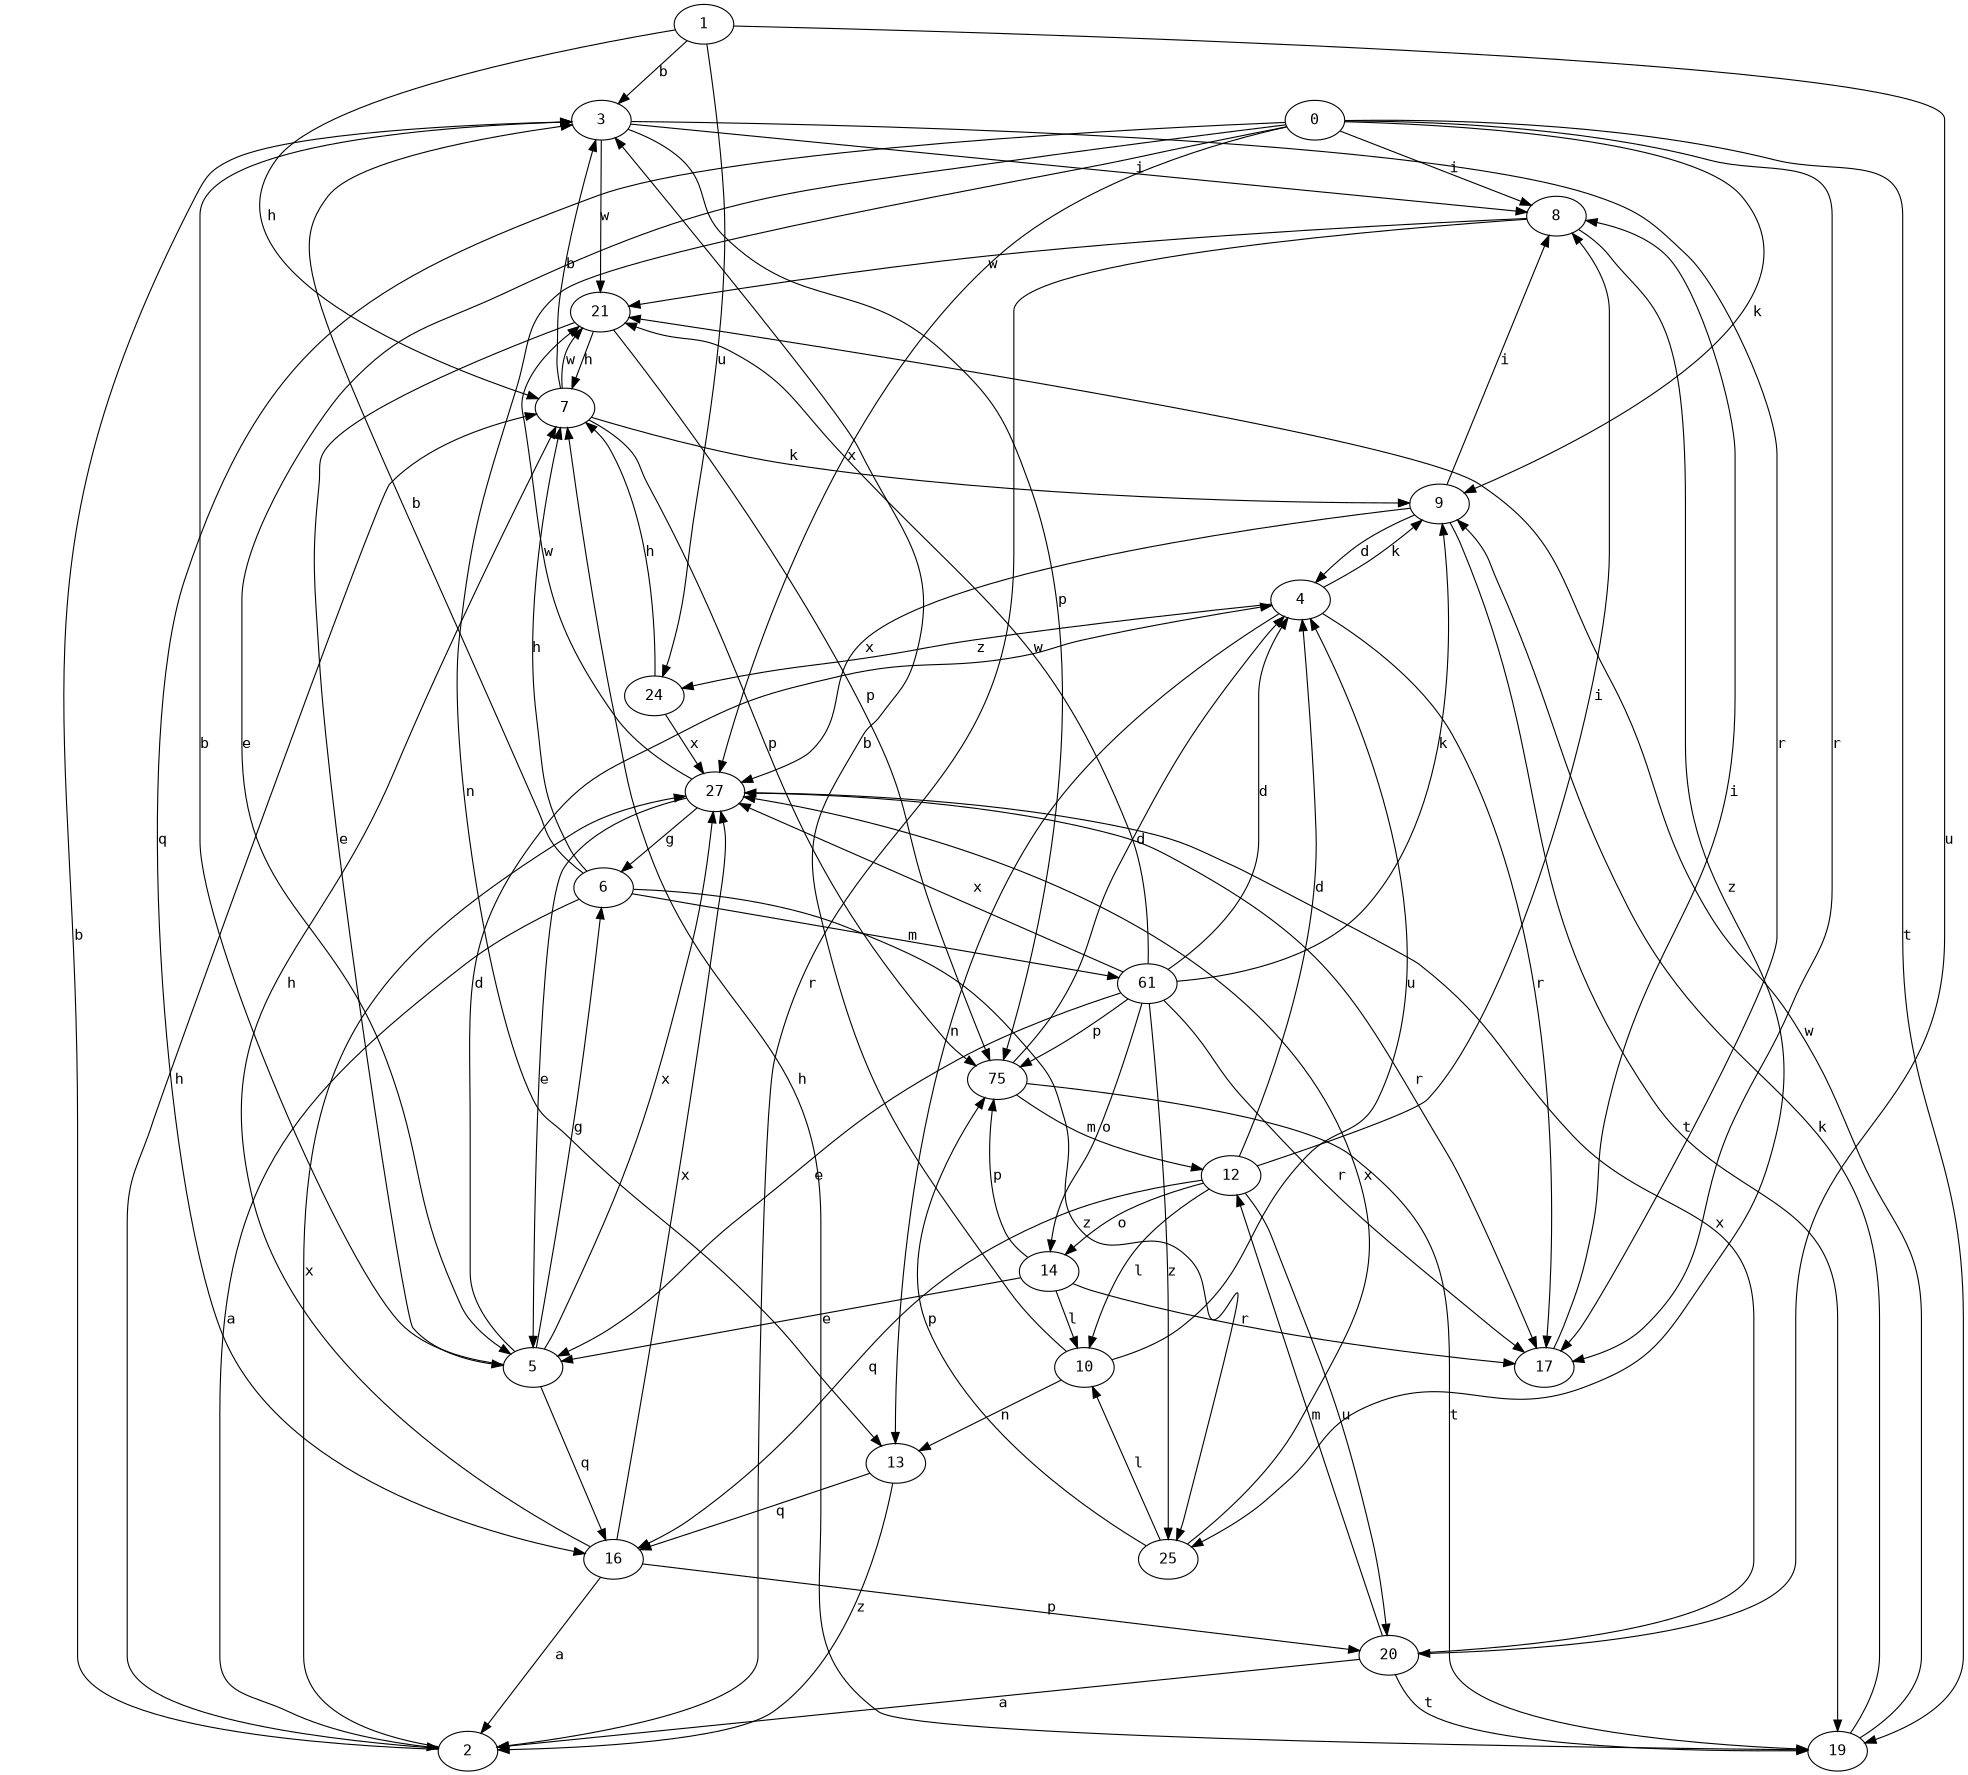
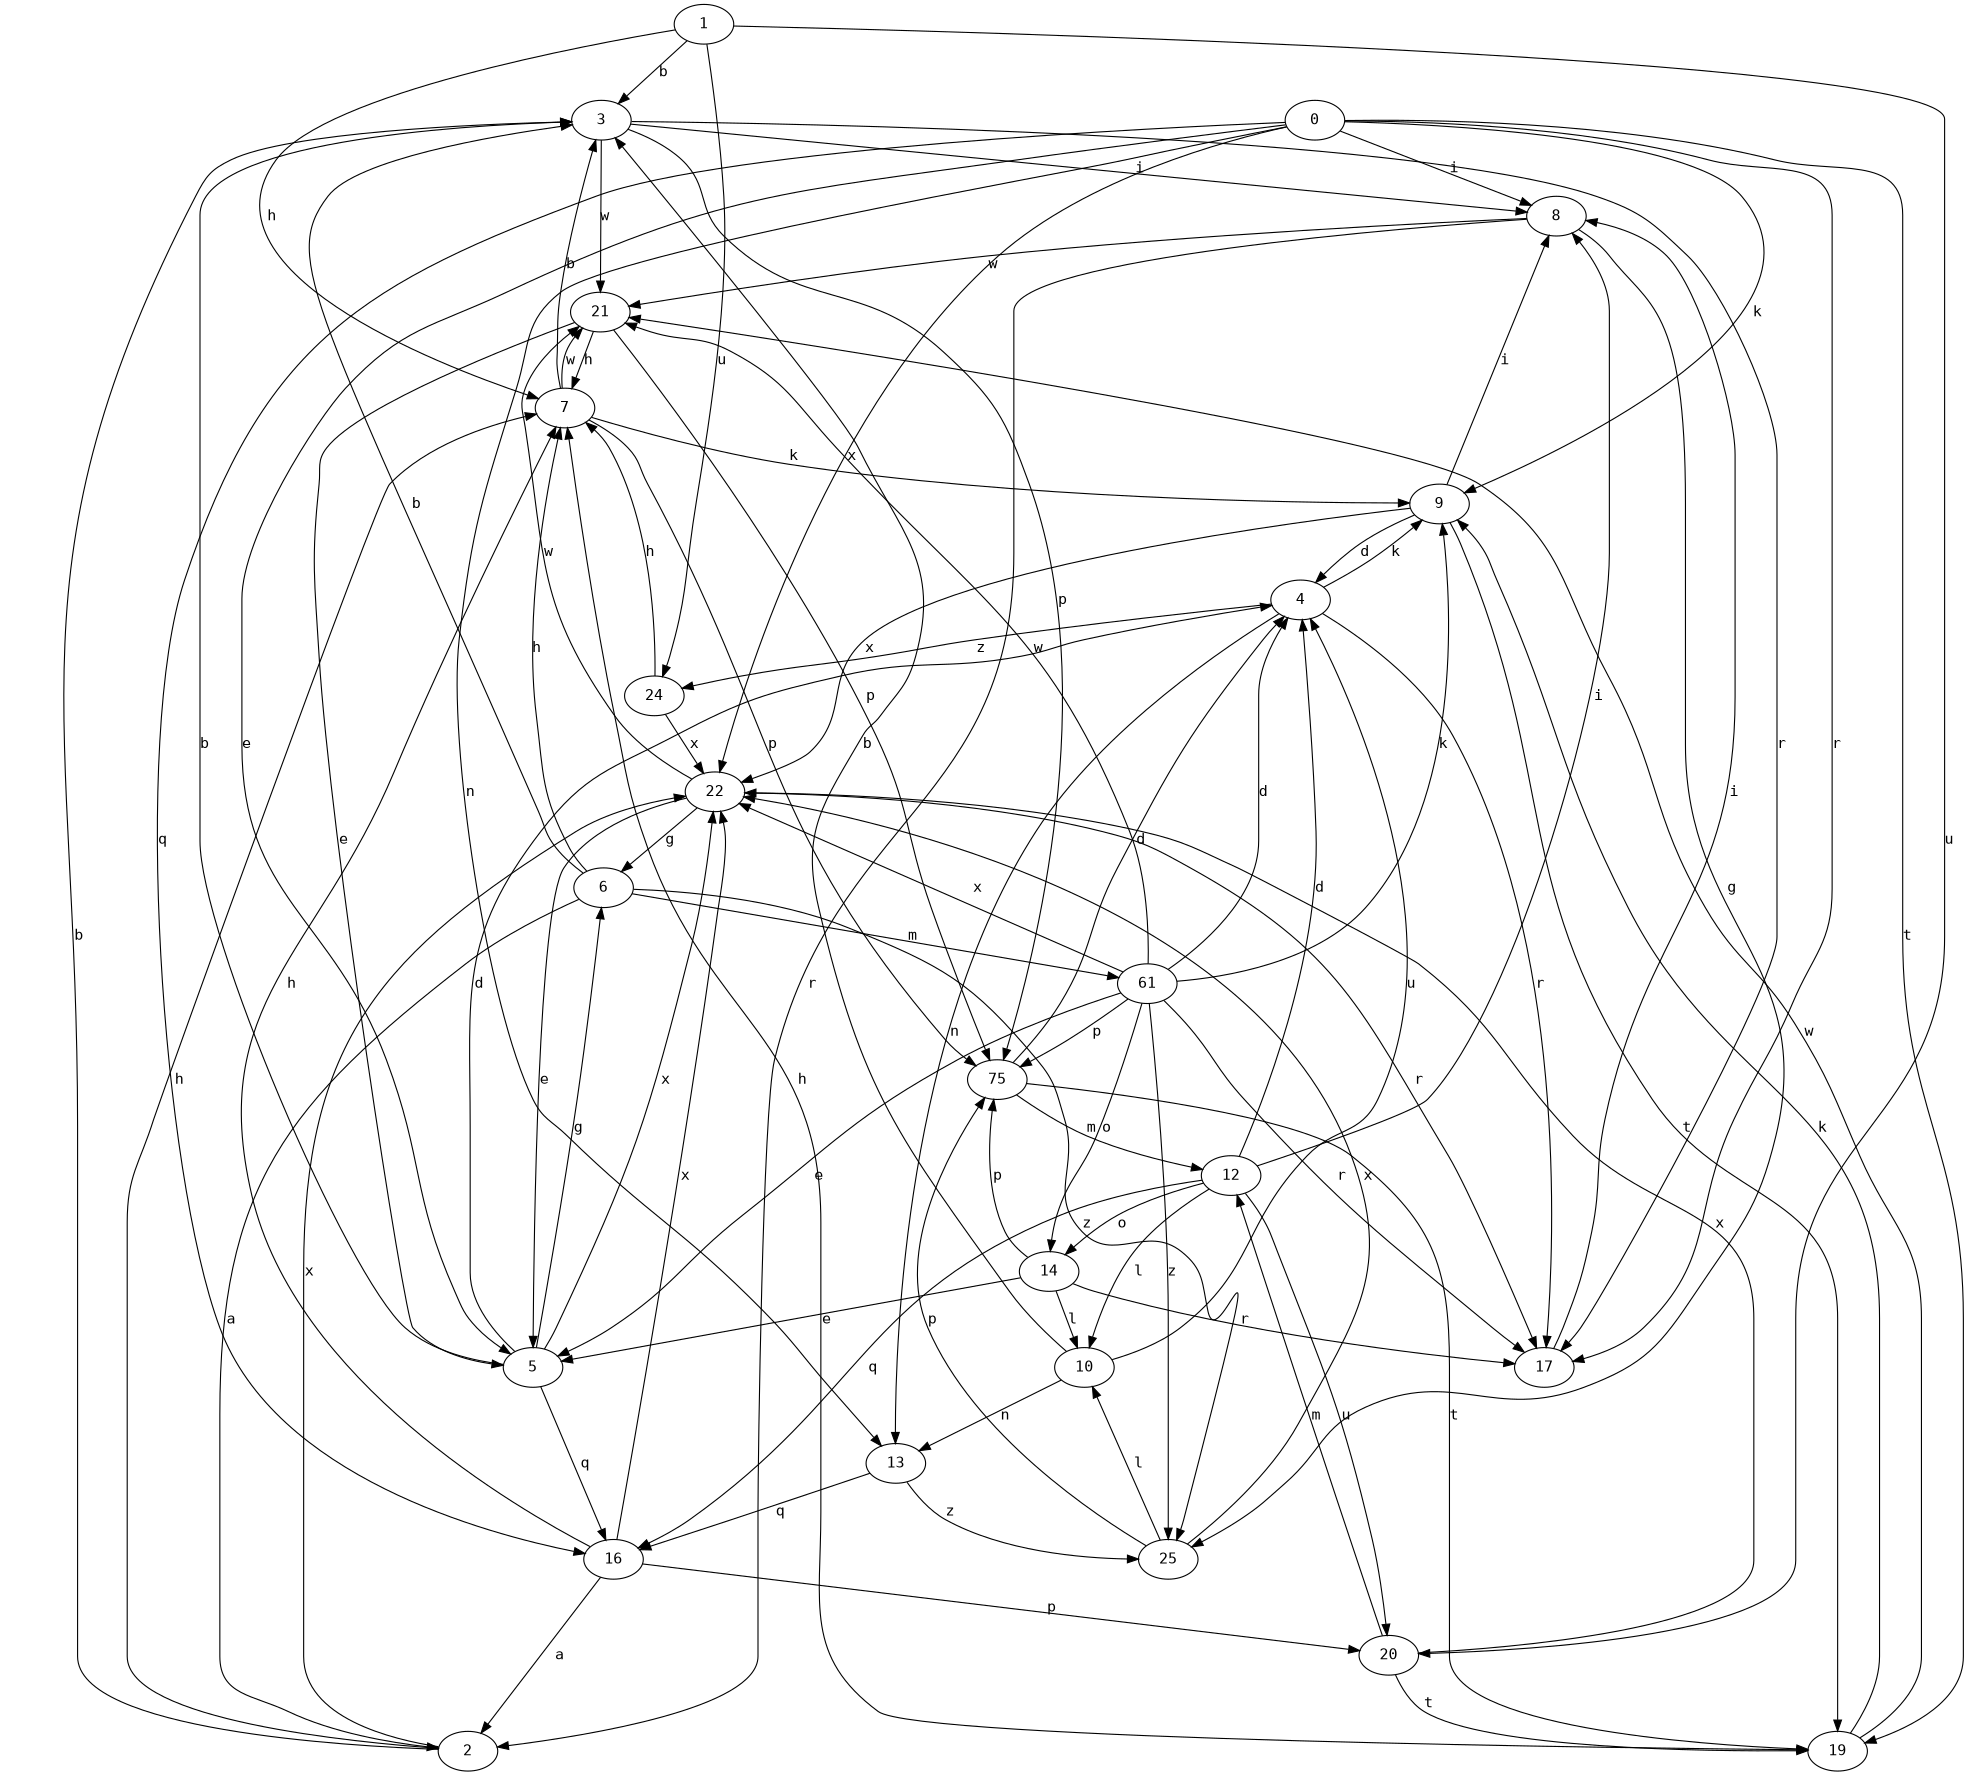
(715, 792) -> (715, 792)
(1732, 888) -> (1732, 888)
(934, 1703) -> none
(771, 1713) -> (1008, 1544)
